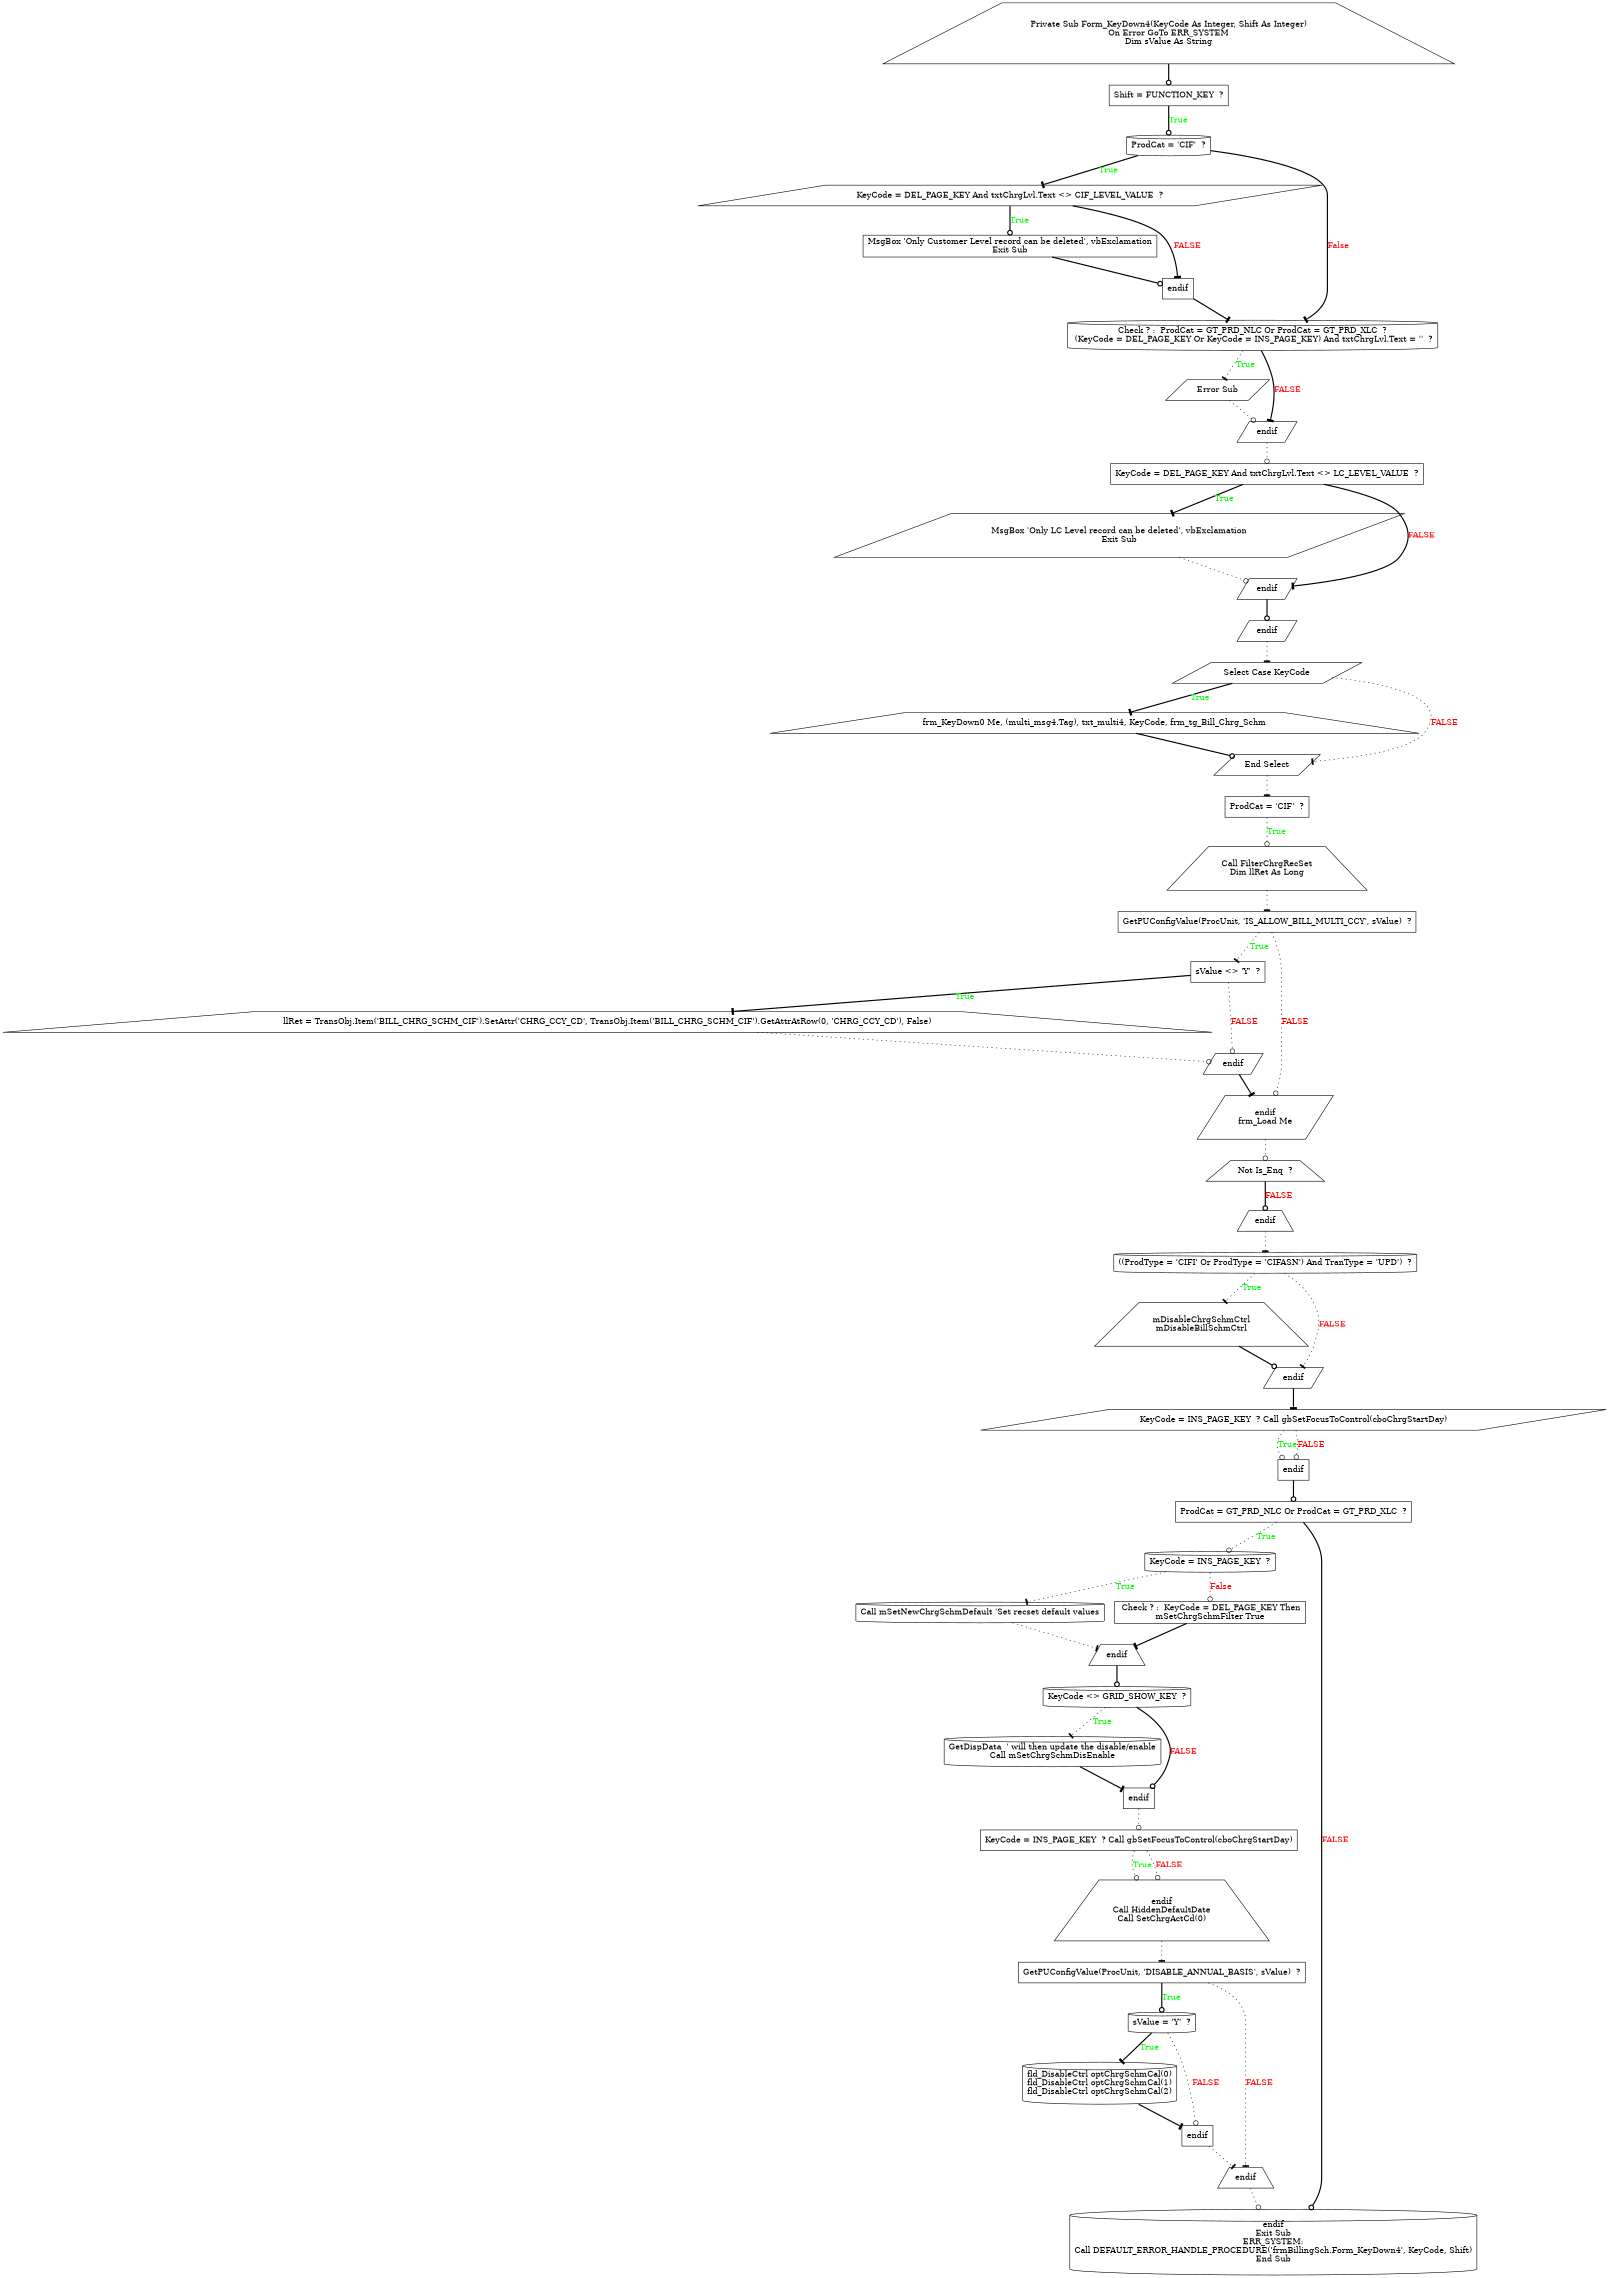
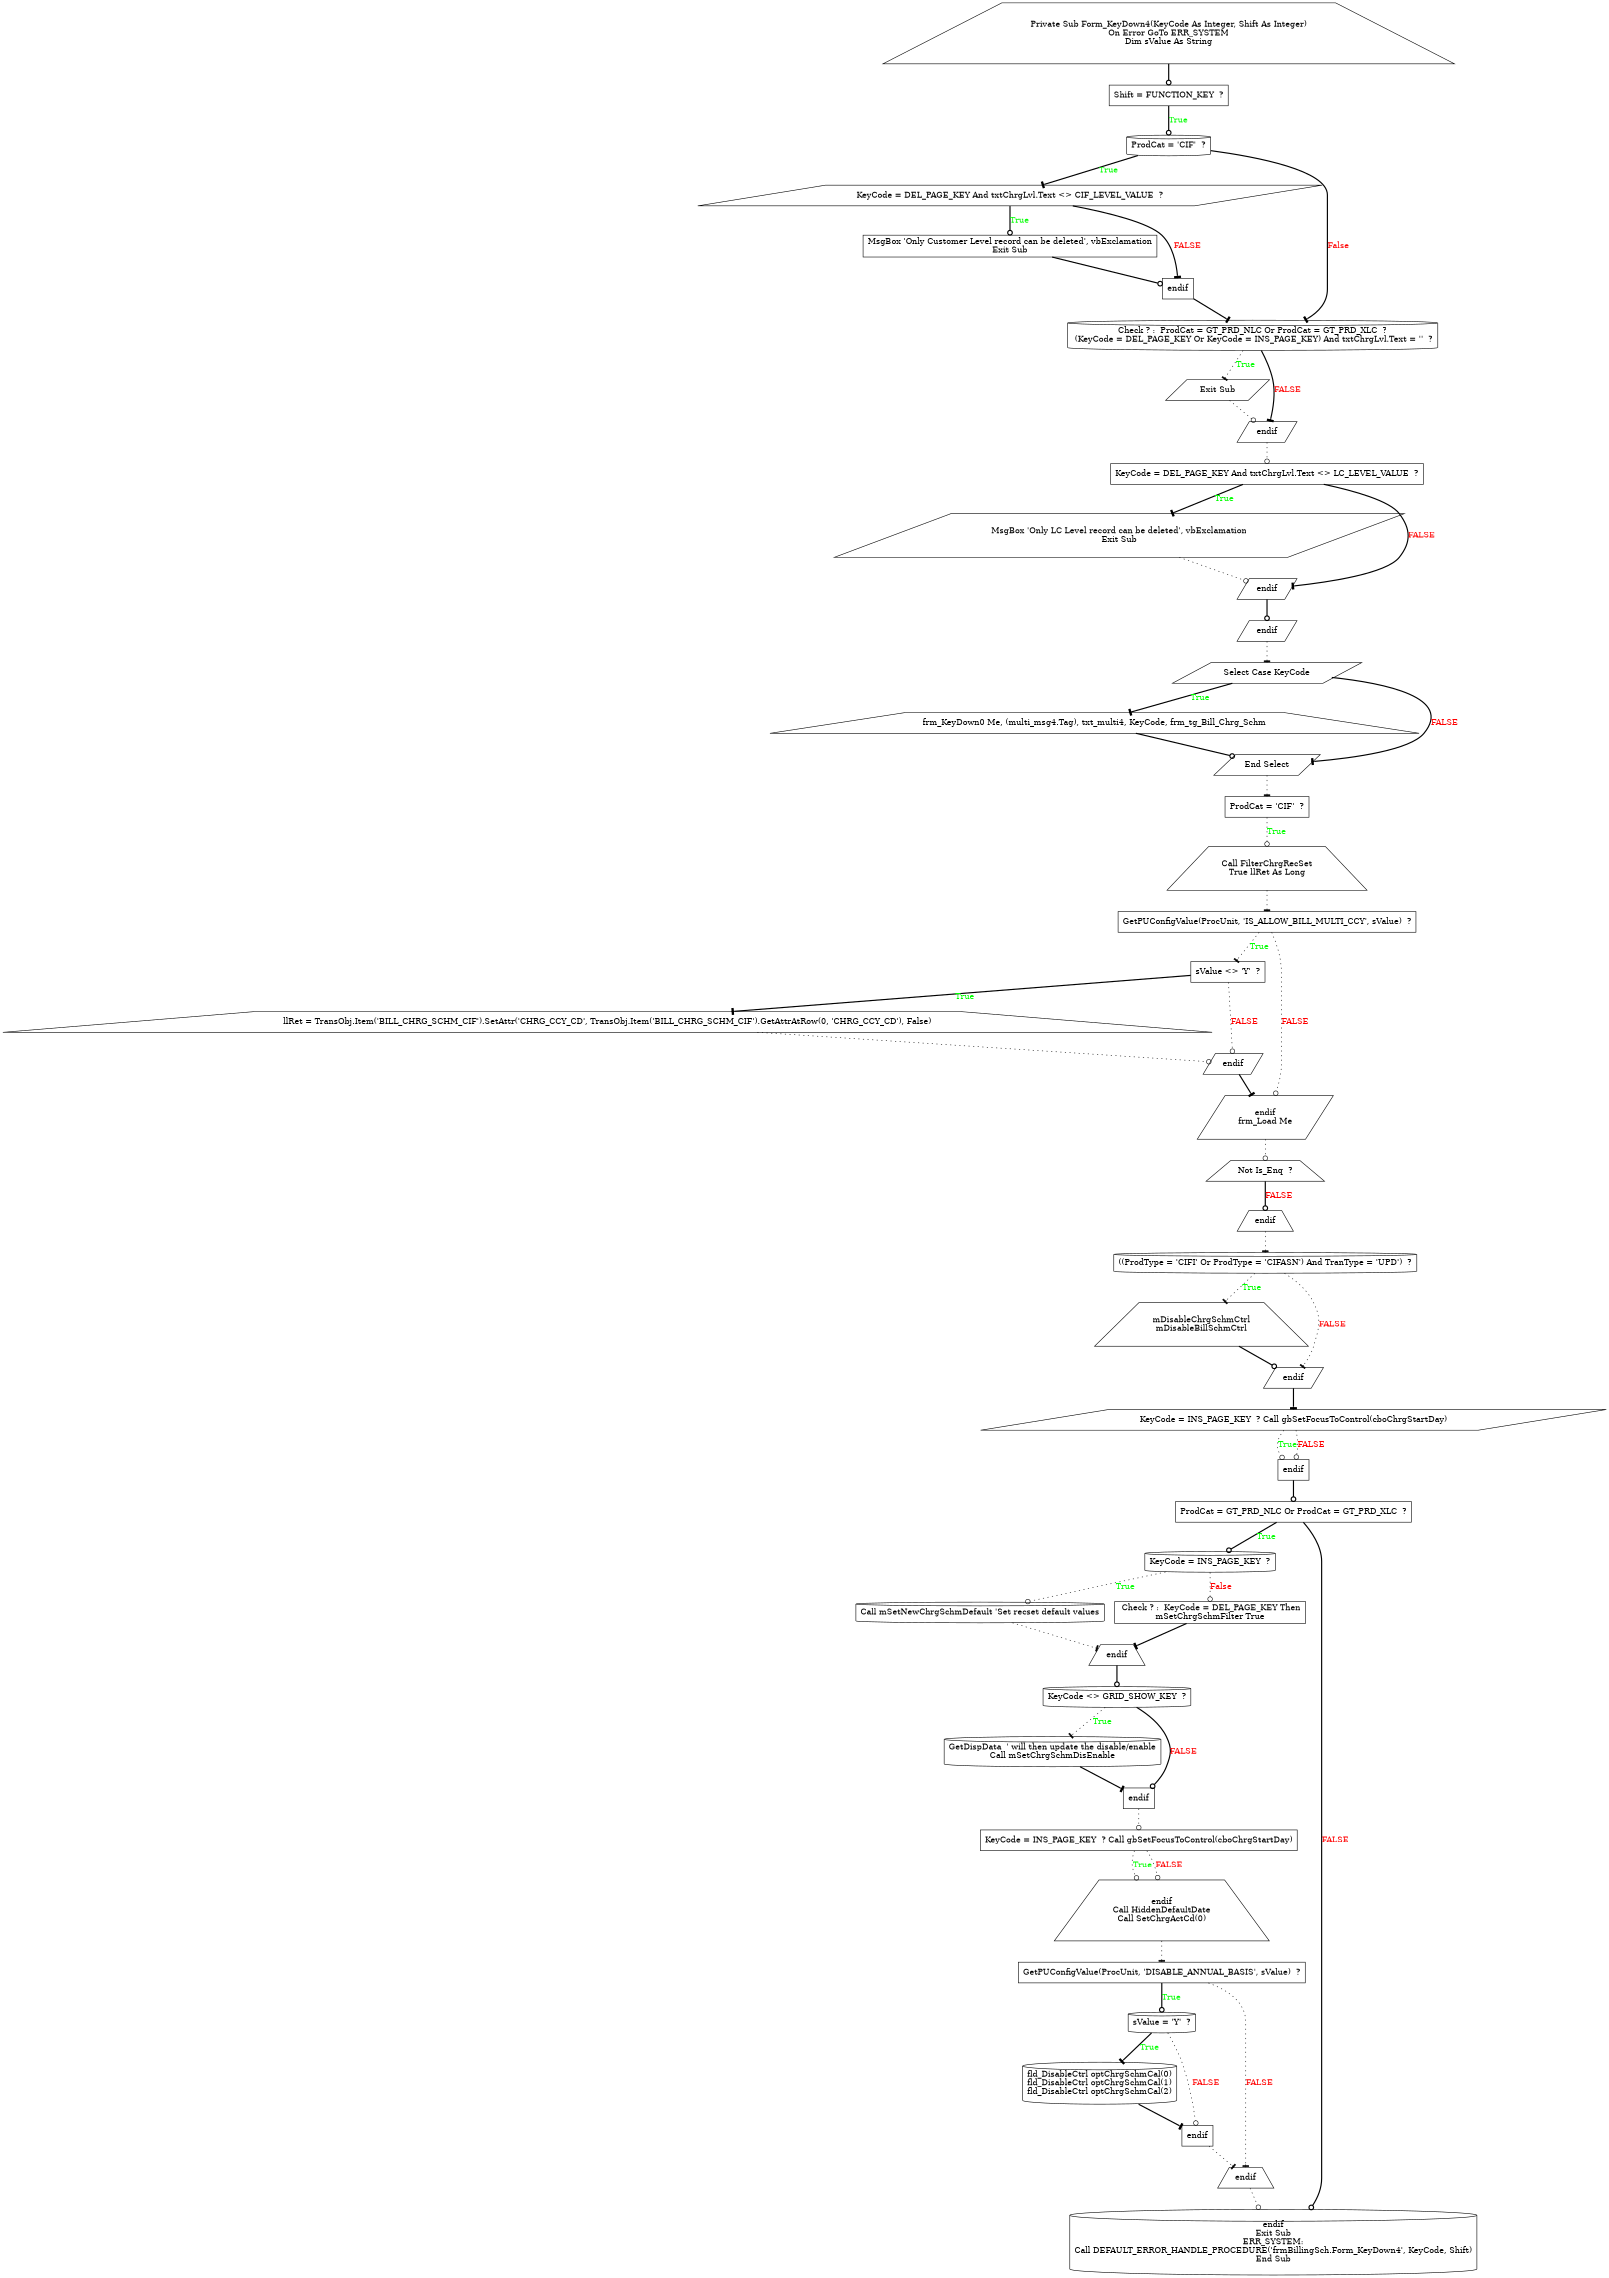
(1218, 390) -> (1218, 390)
(1428, 726) -> (1428, 726)
(1267, 868) -> (1267, 868)
(1254, 1536) -> (1254, 1536)
(1098, 1587) -> (1098, 1587)
